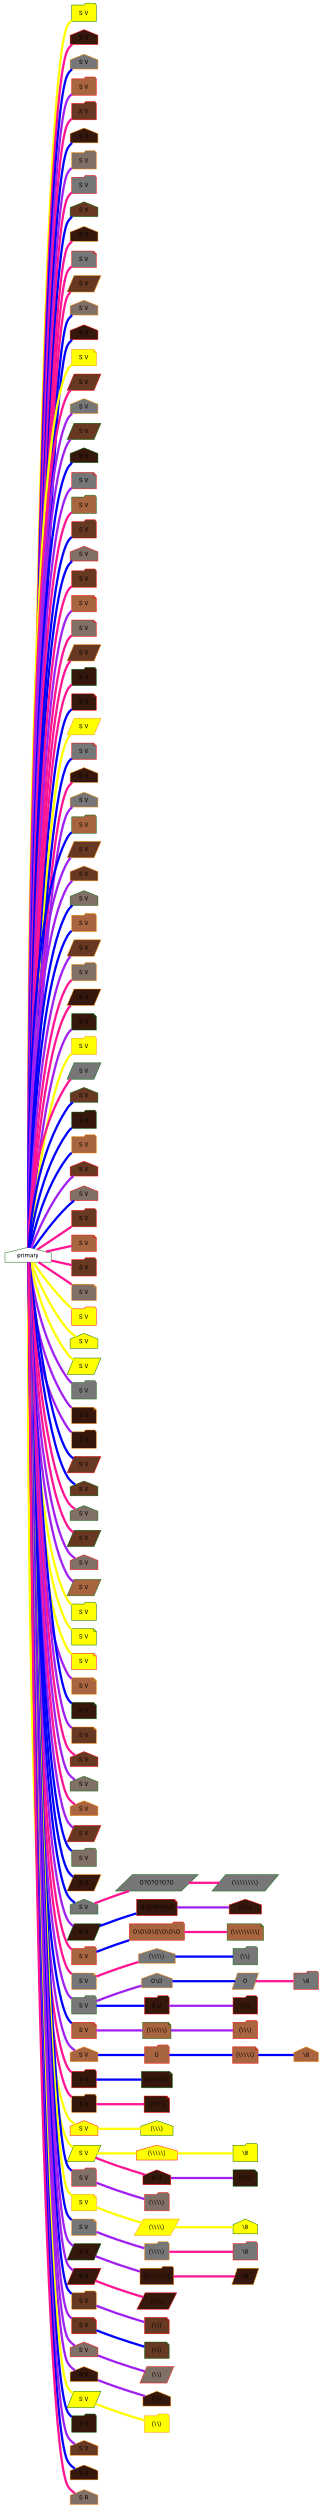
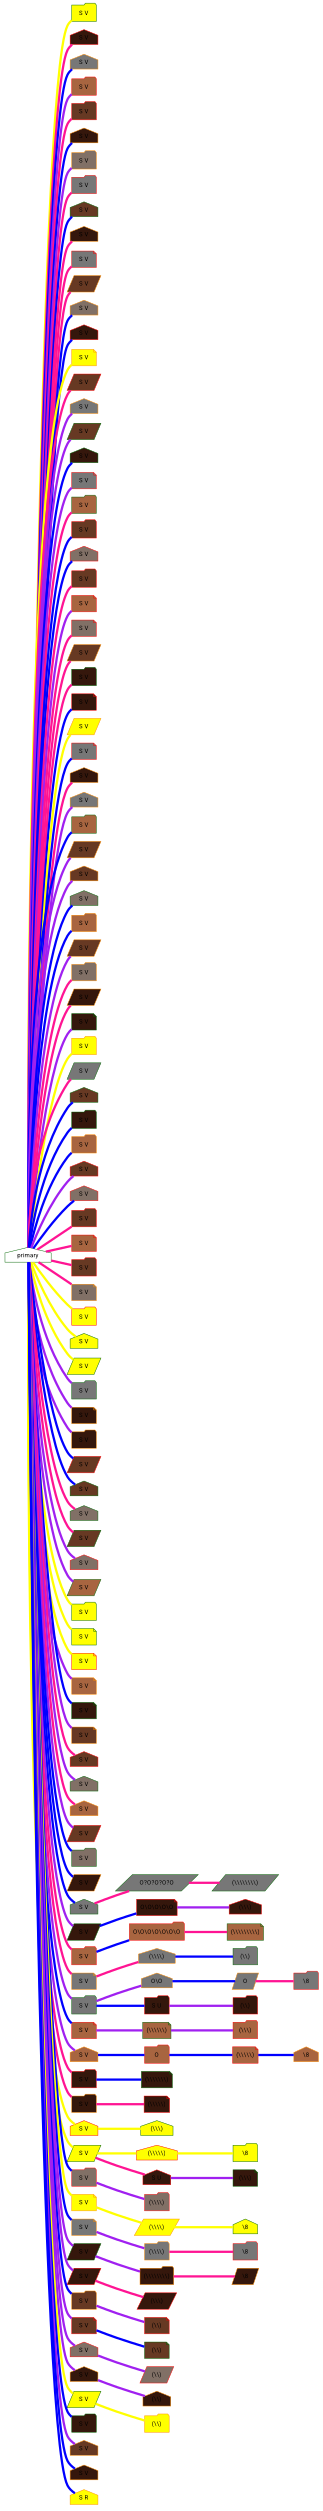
(37, 1880) -> (37, 1880)
(84, 2498) -> (84, 2498)
